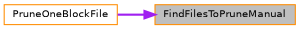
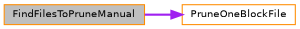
(131, 15) -> (158, 15)
